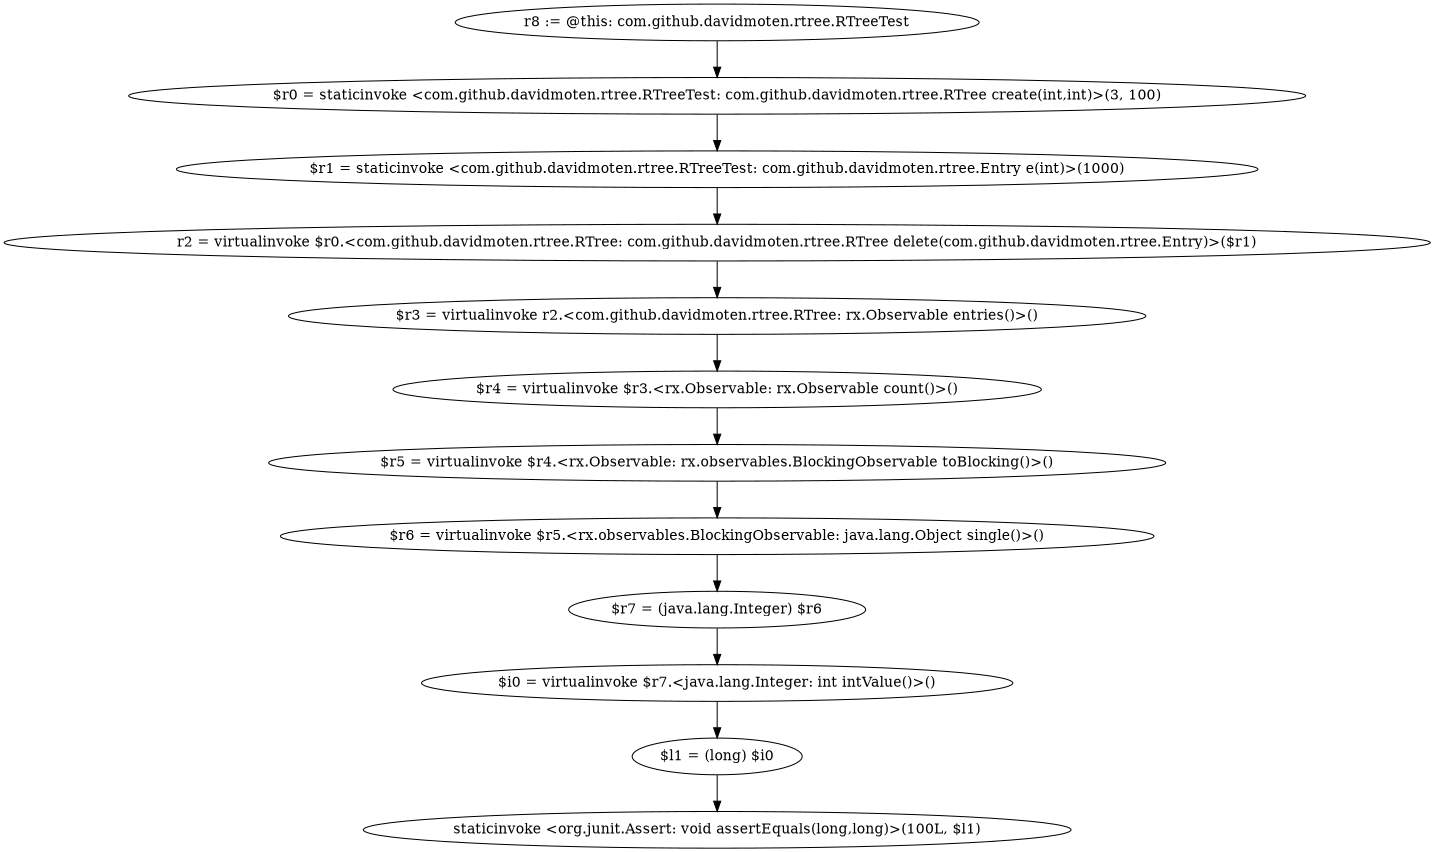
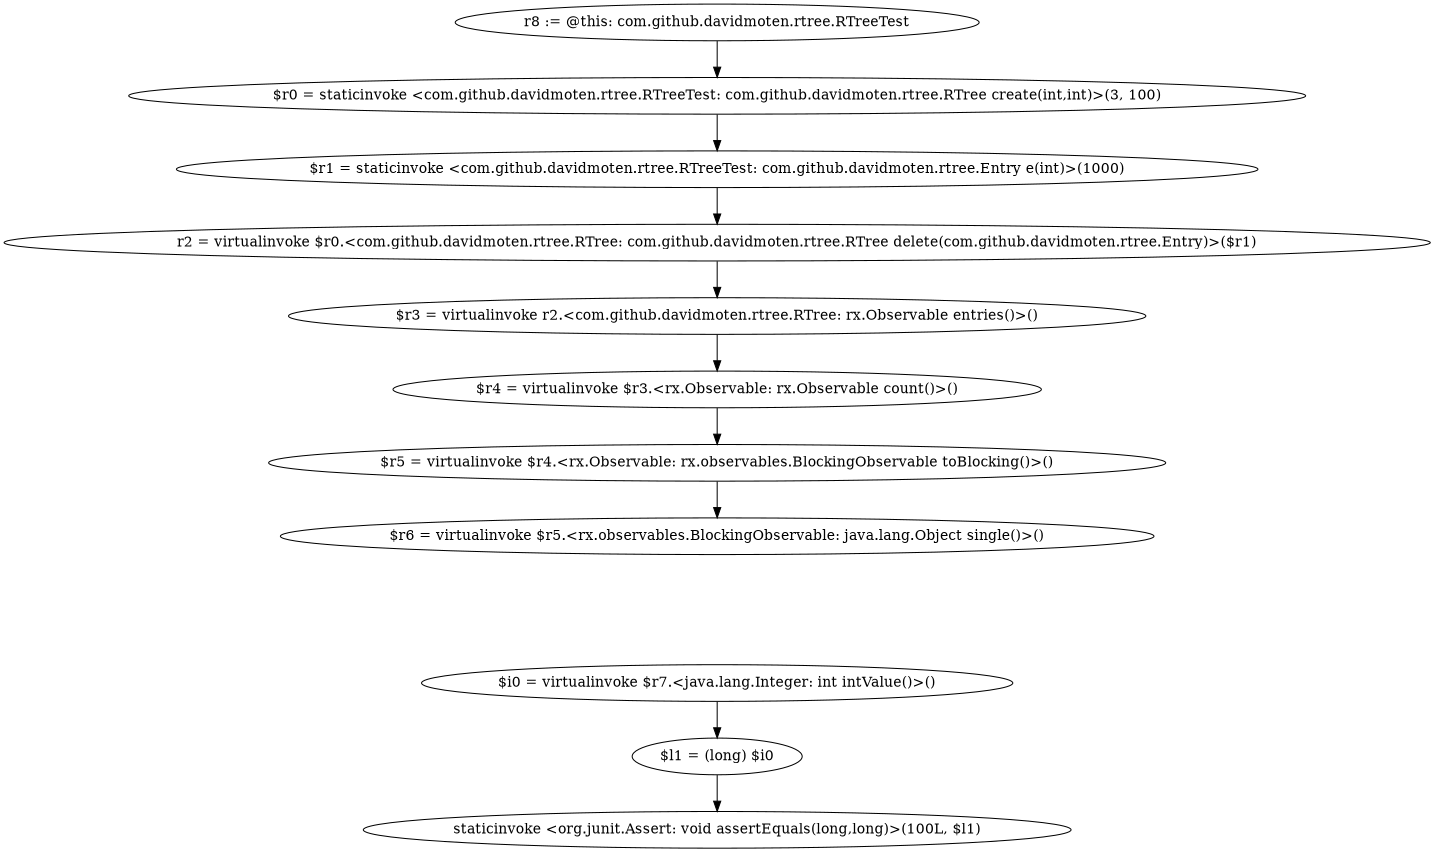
(717, 610) -> none
